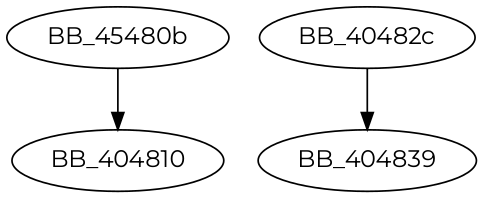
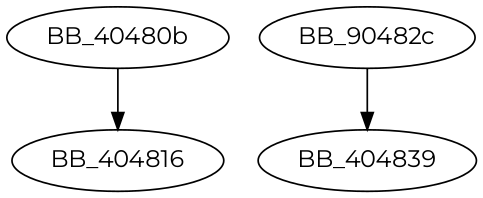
(118, 38) -> (118, 38)
(367, 38) -> (367, 38)
(118, 161) -> (118, 161)
